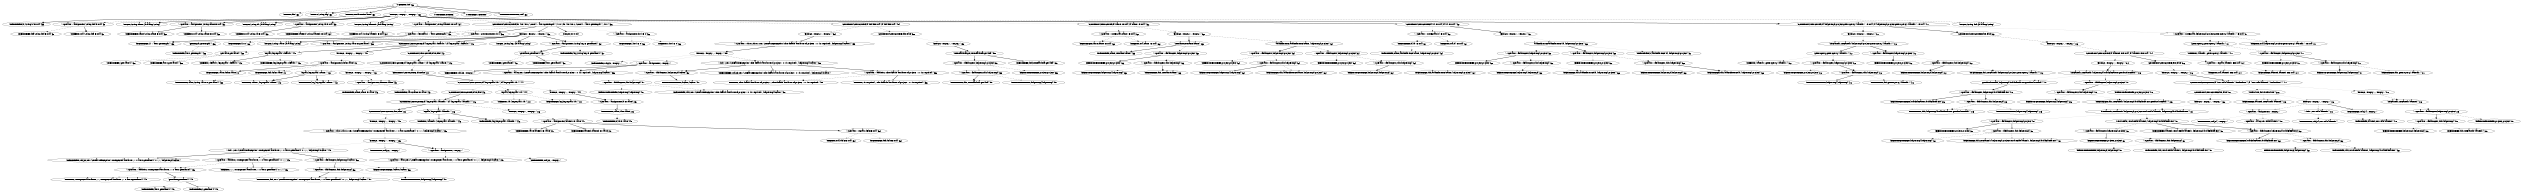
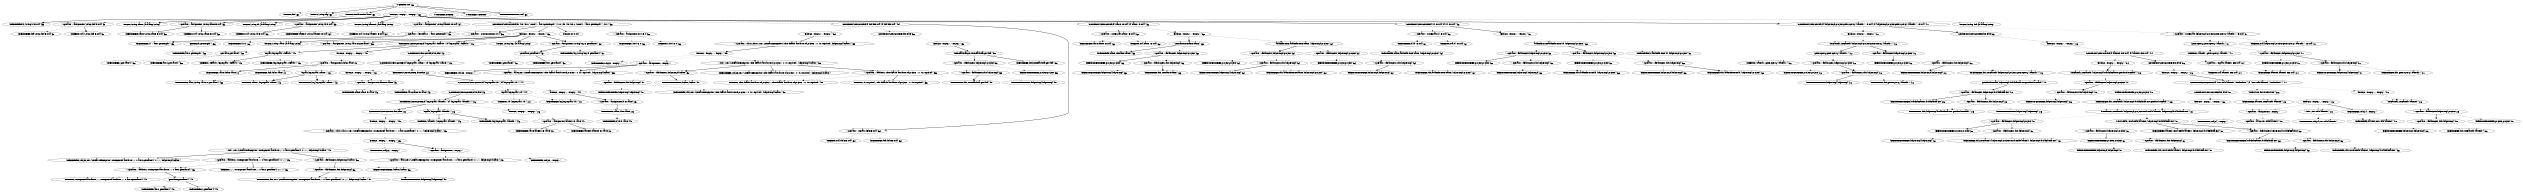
(1412, 48) -> (1357, 49)
(711, 128) -> (1069, 89)
